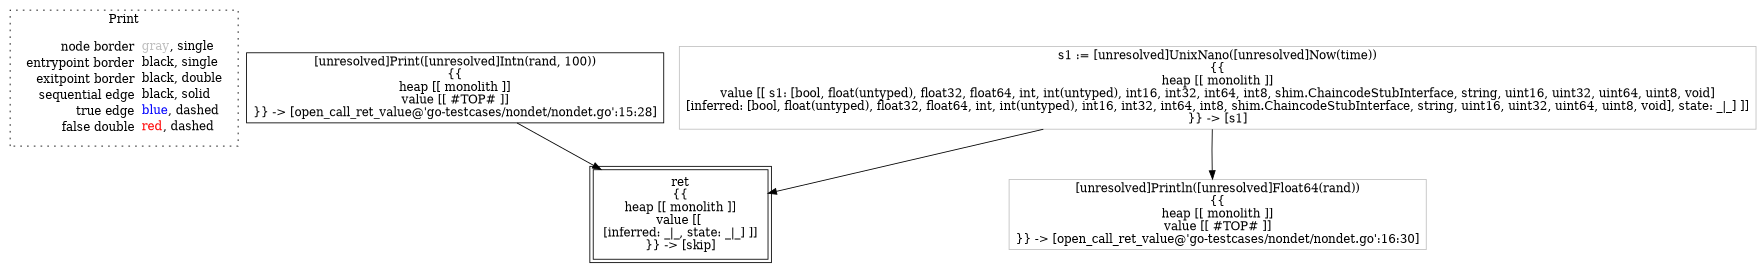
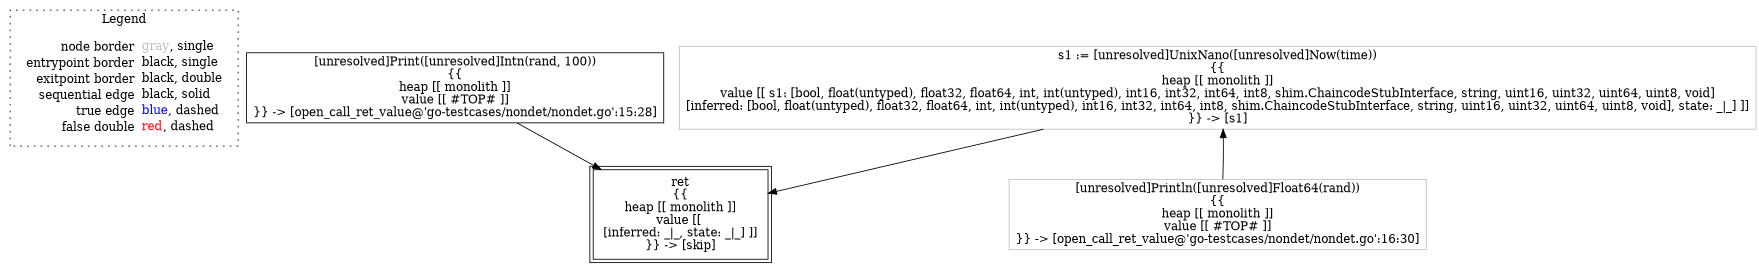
(124, 20) -> (124, 20)
(1212, 150) -> (1223, 158)
